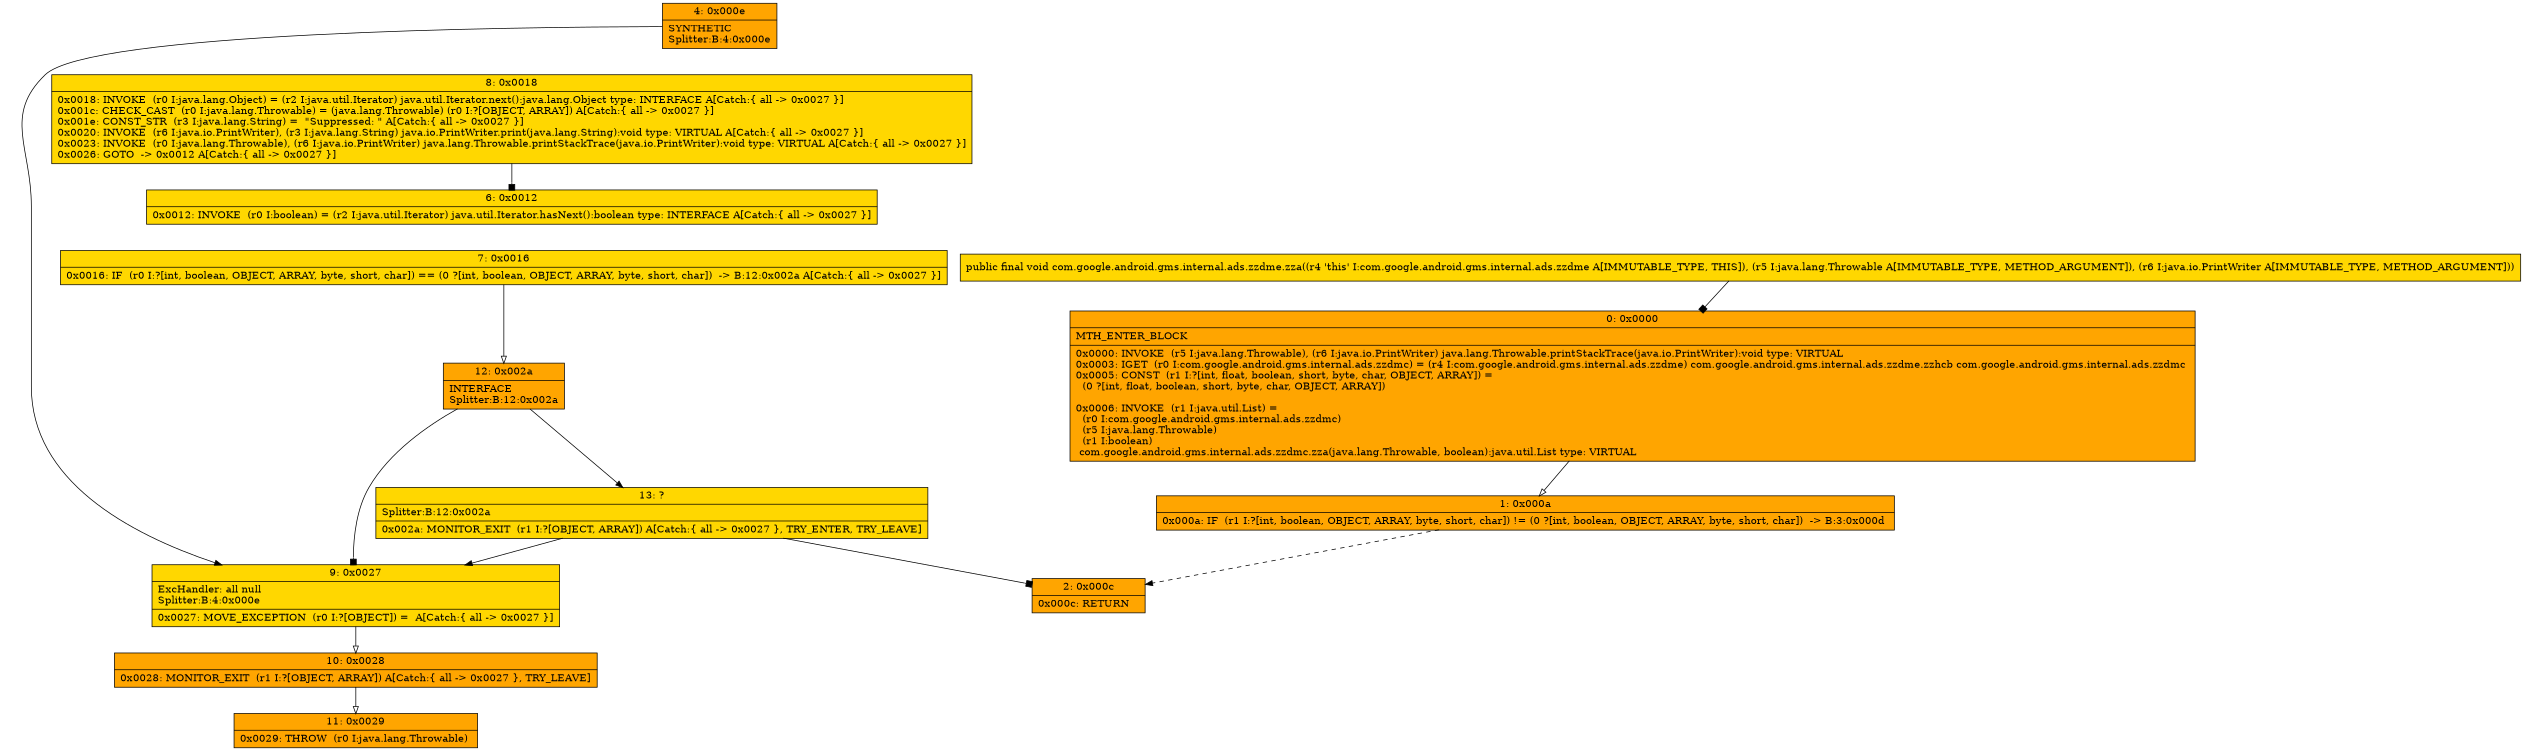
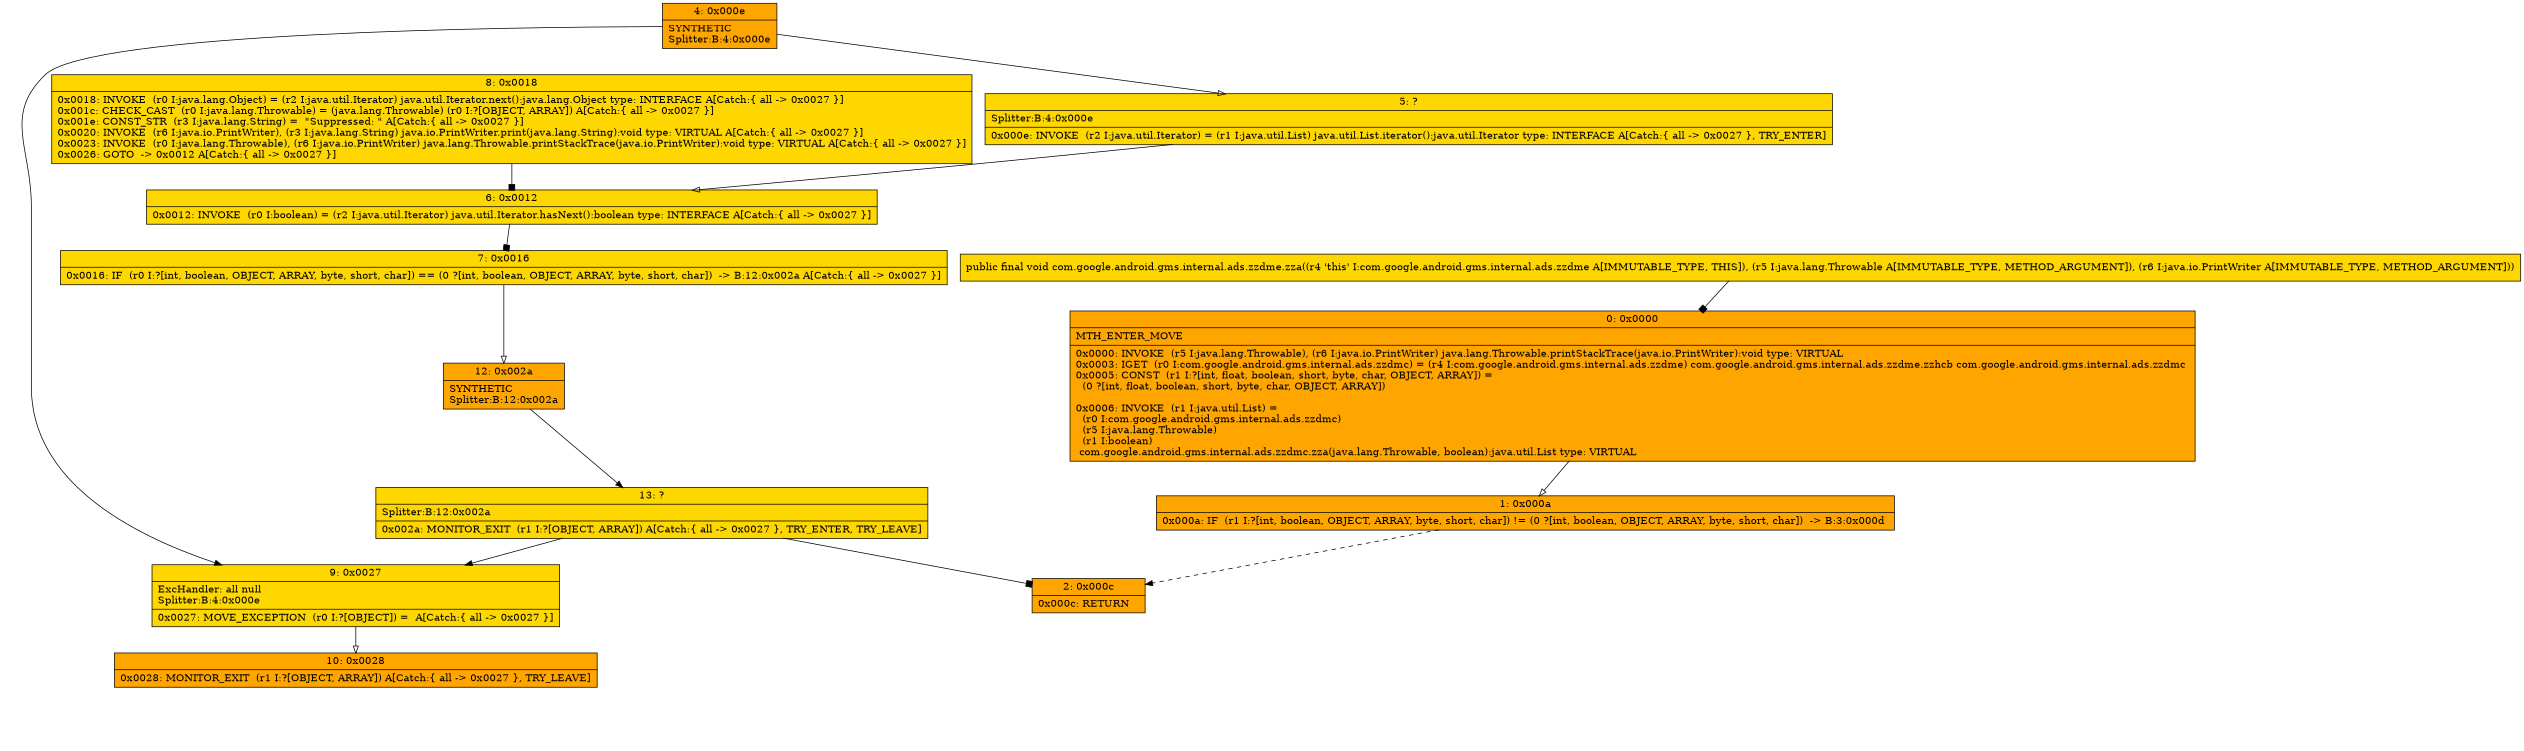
none -> (1409, 119)
none -> (508, 234)
(1132, 336) -> (1130, 336)
(481, 389) -> (481, 389)
(383, 468) -> none
(356, 731) -> none
